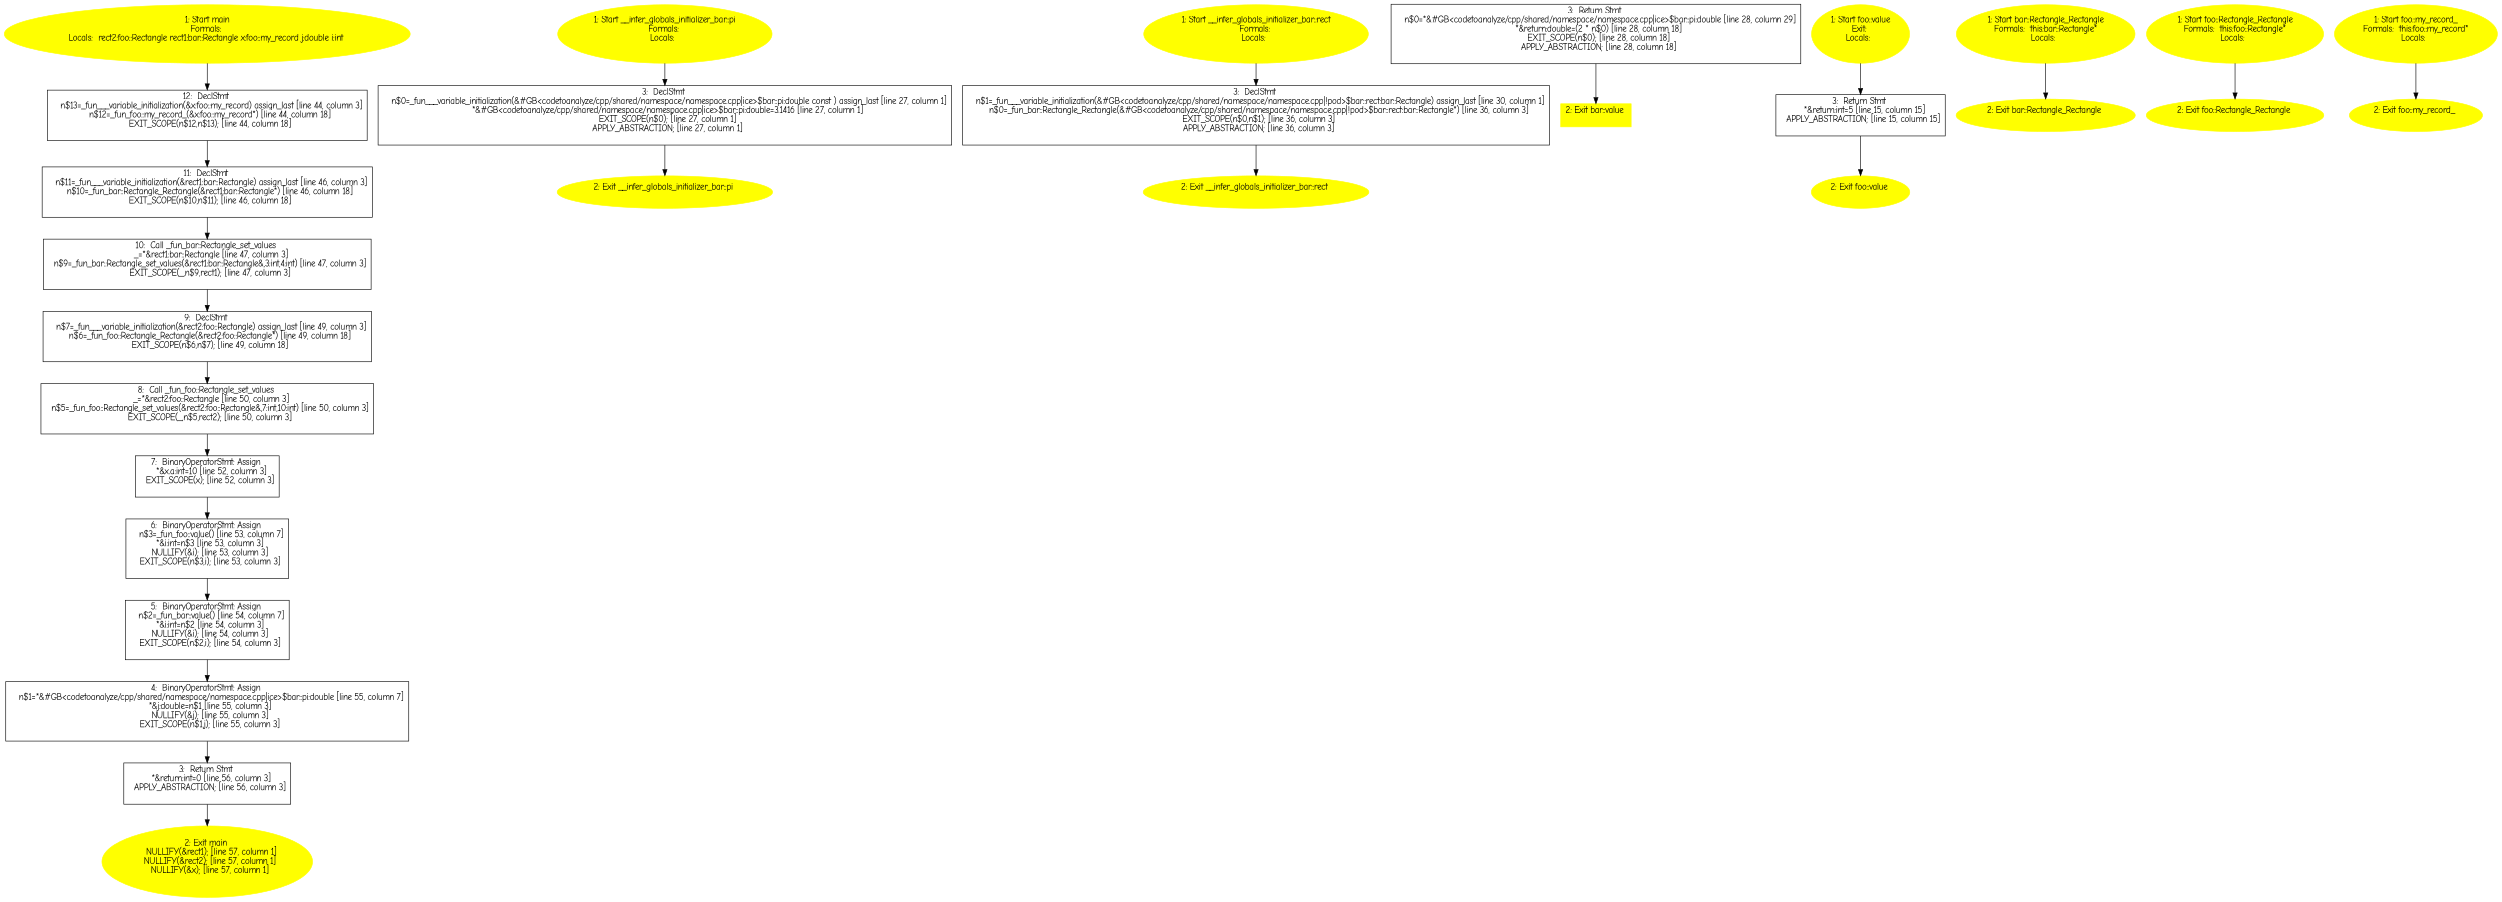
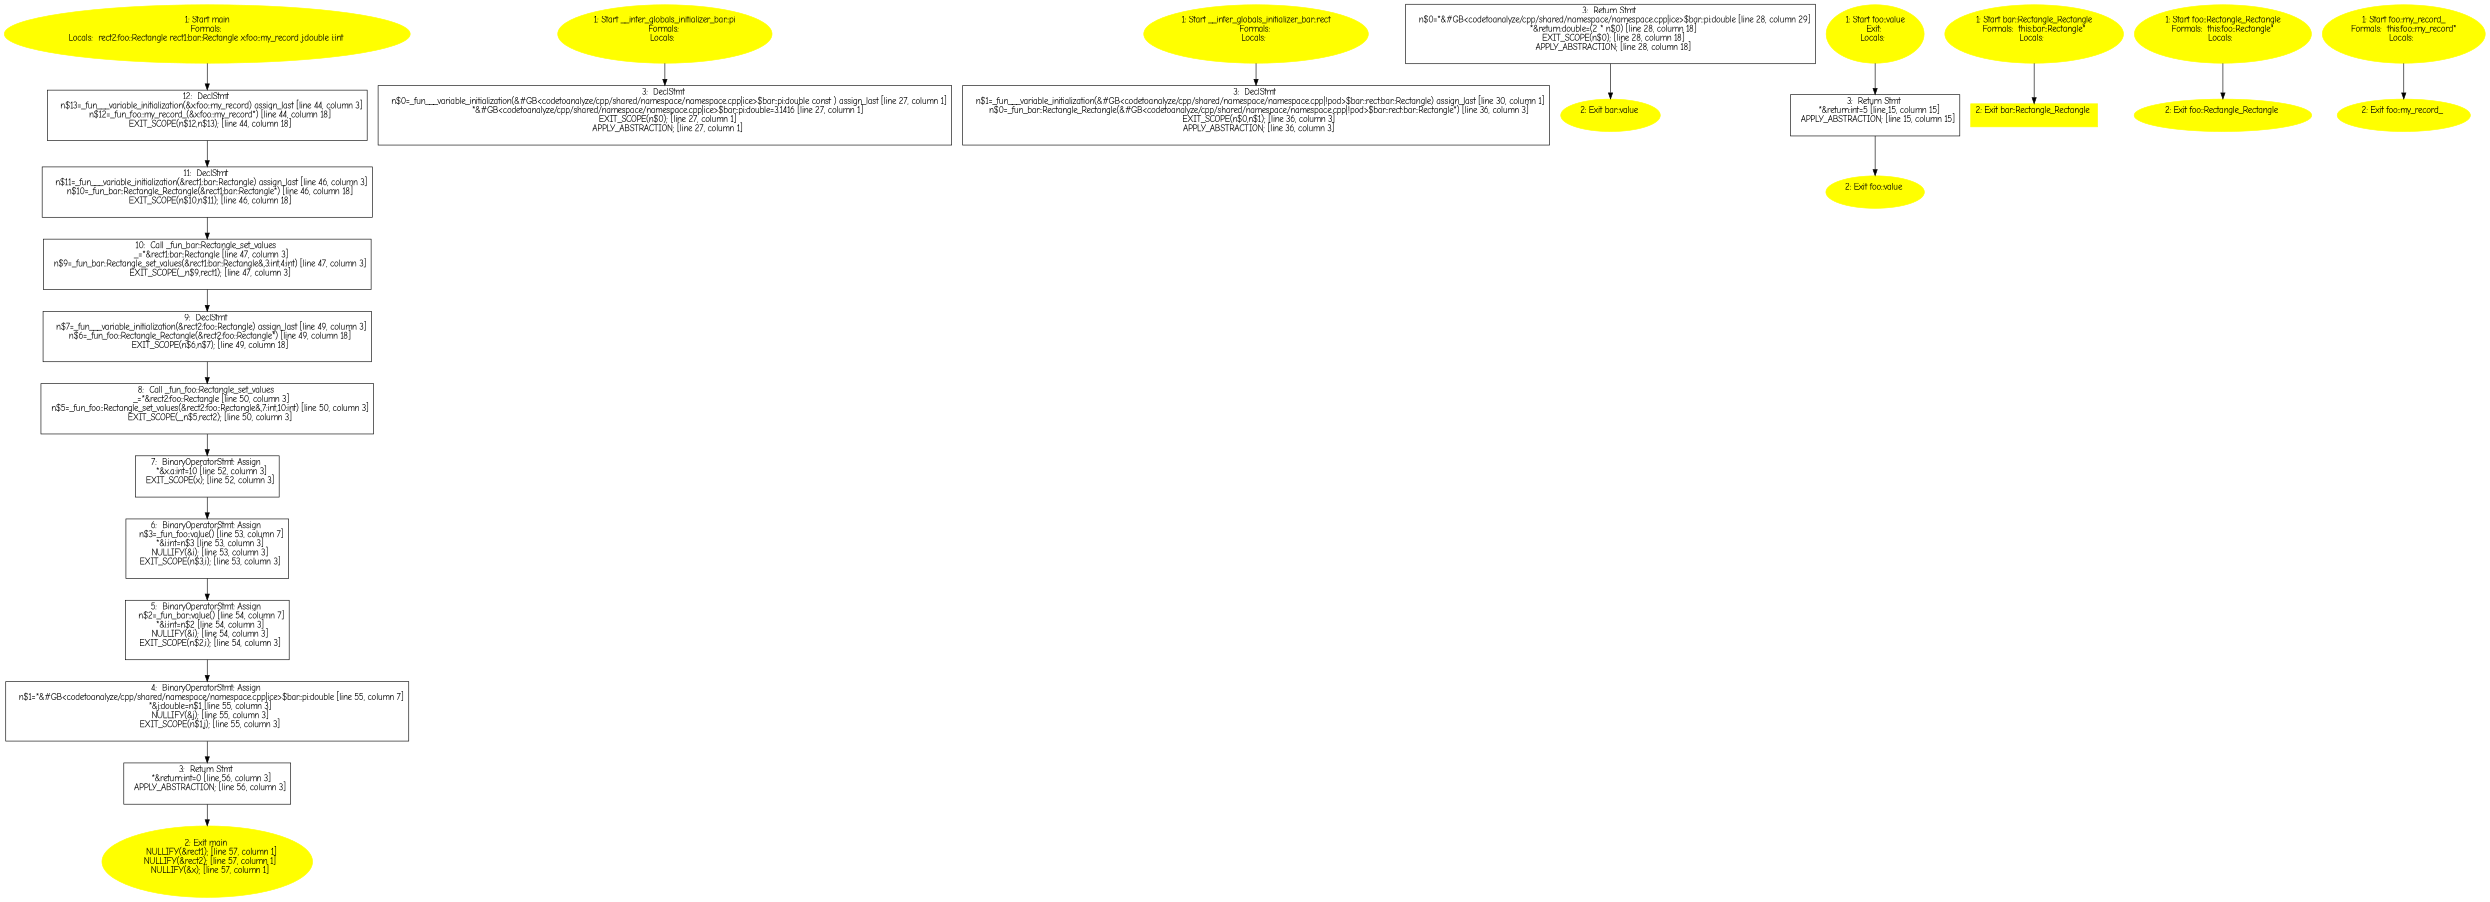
(1596, 115) -> (1611, 115)
(2046, 115) -> (2034, 115)
(665, 192) -> none
(1256, 192) -> none
